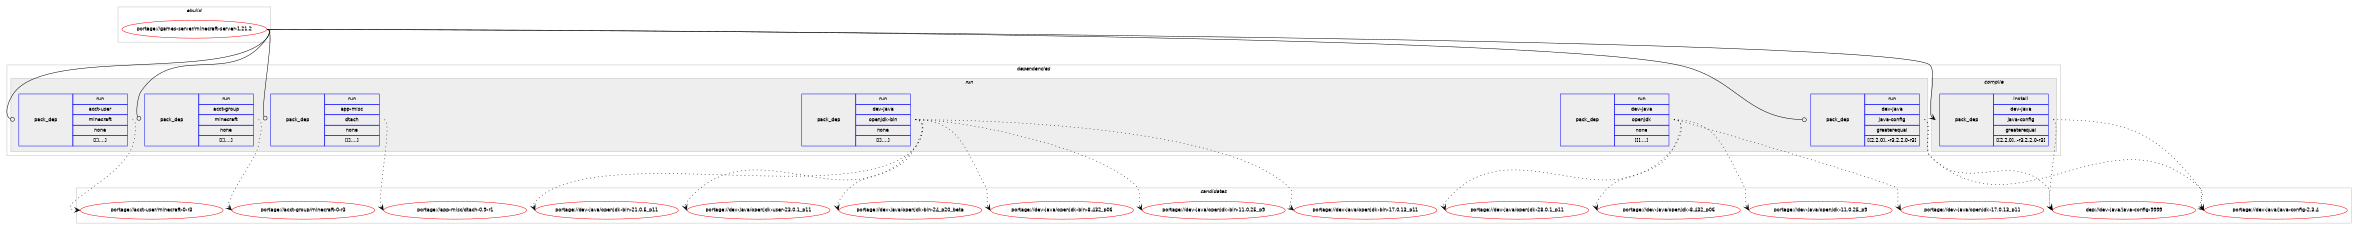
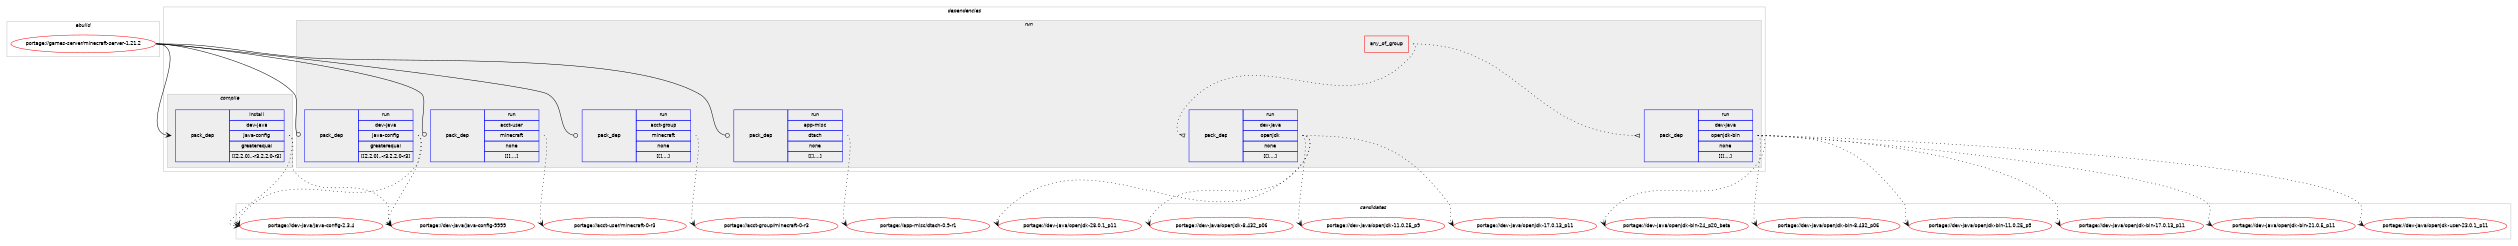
none -> (1386, 44)
(2124, 210) -> (463, 226)
